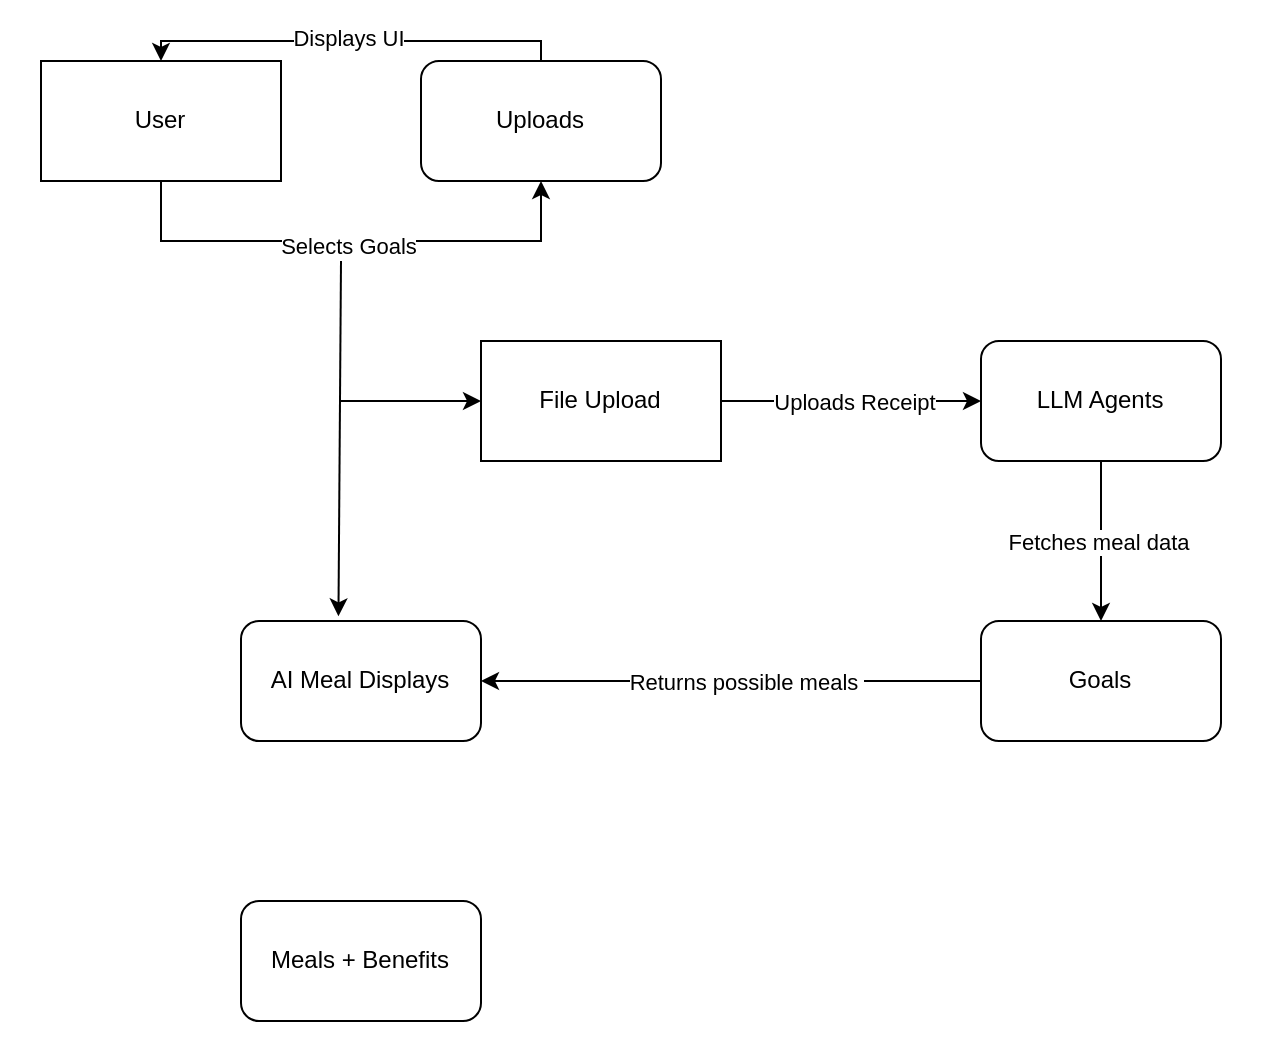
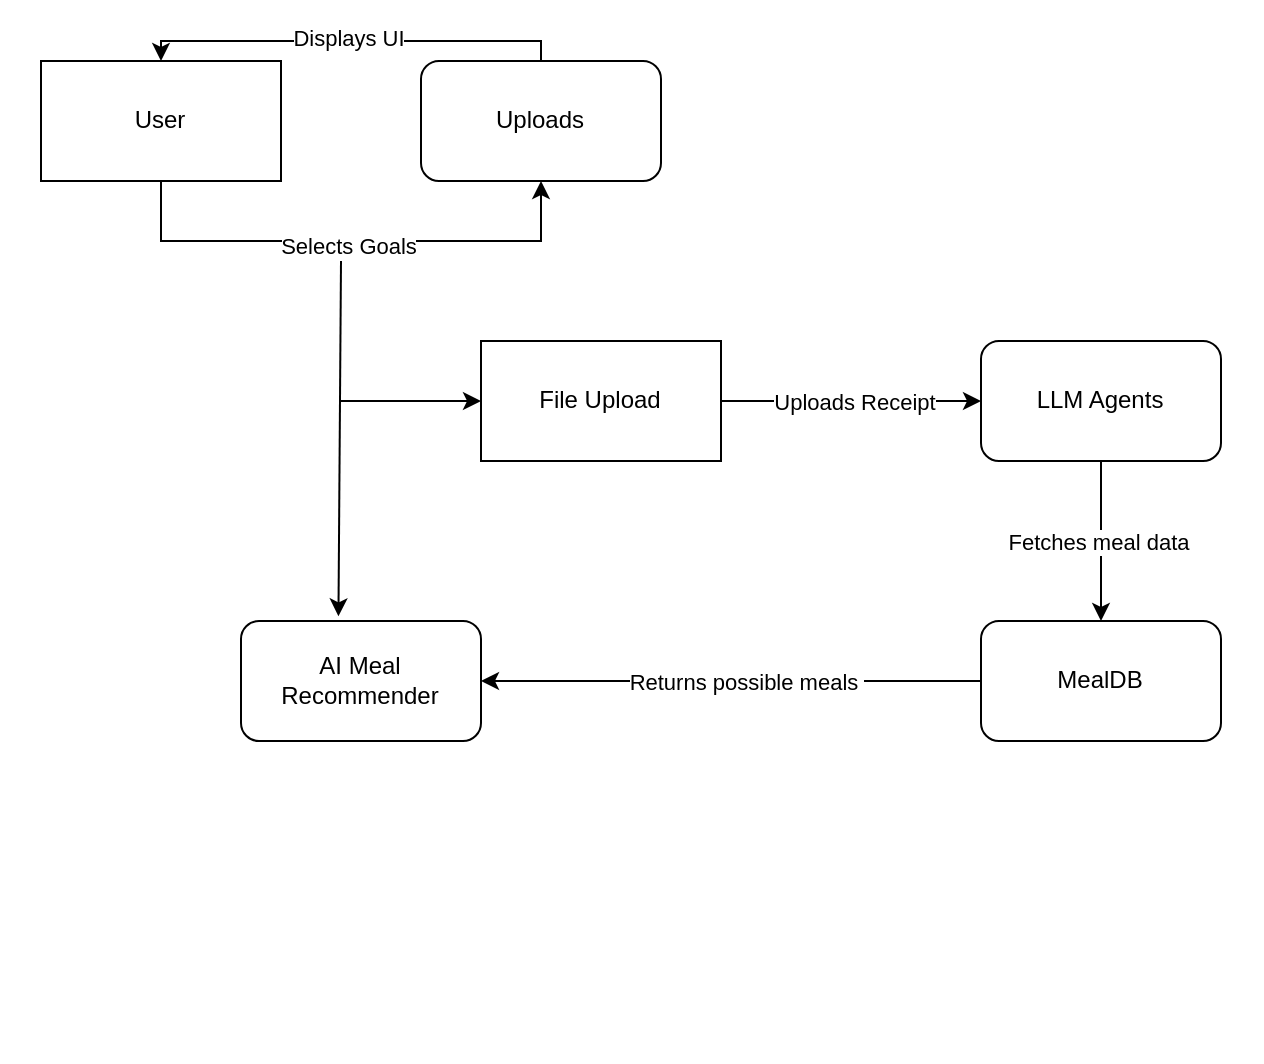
(361, 681) -> (361, 681)
(1101, 681) -> (1101, 681)
(361, 961) -> none
